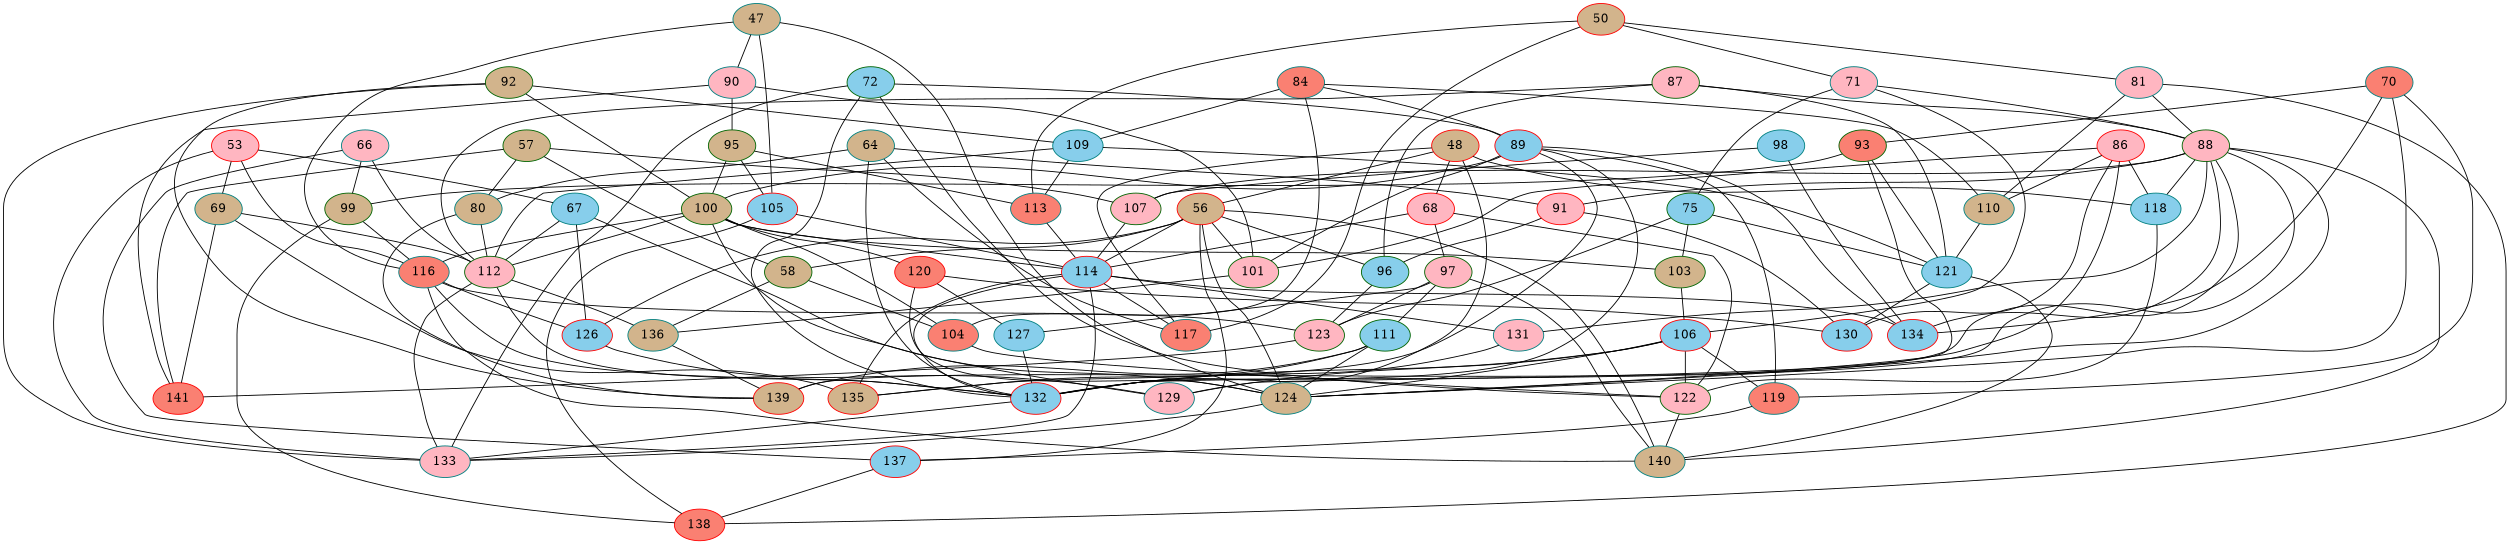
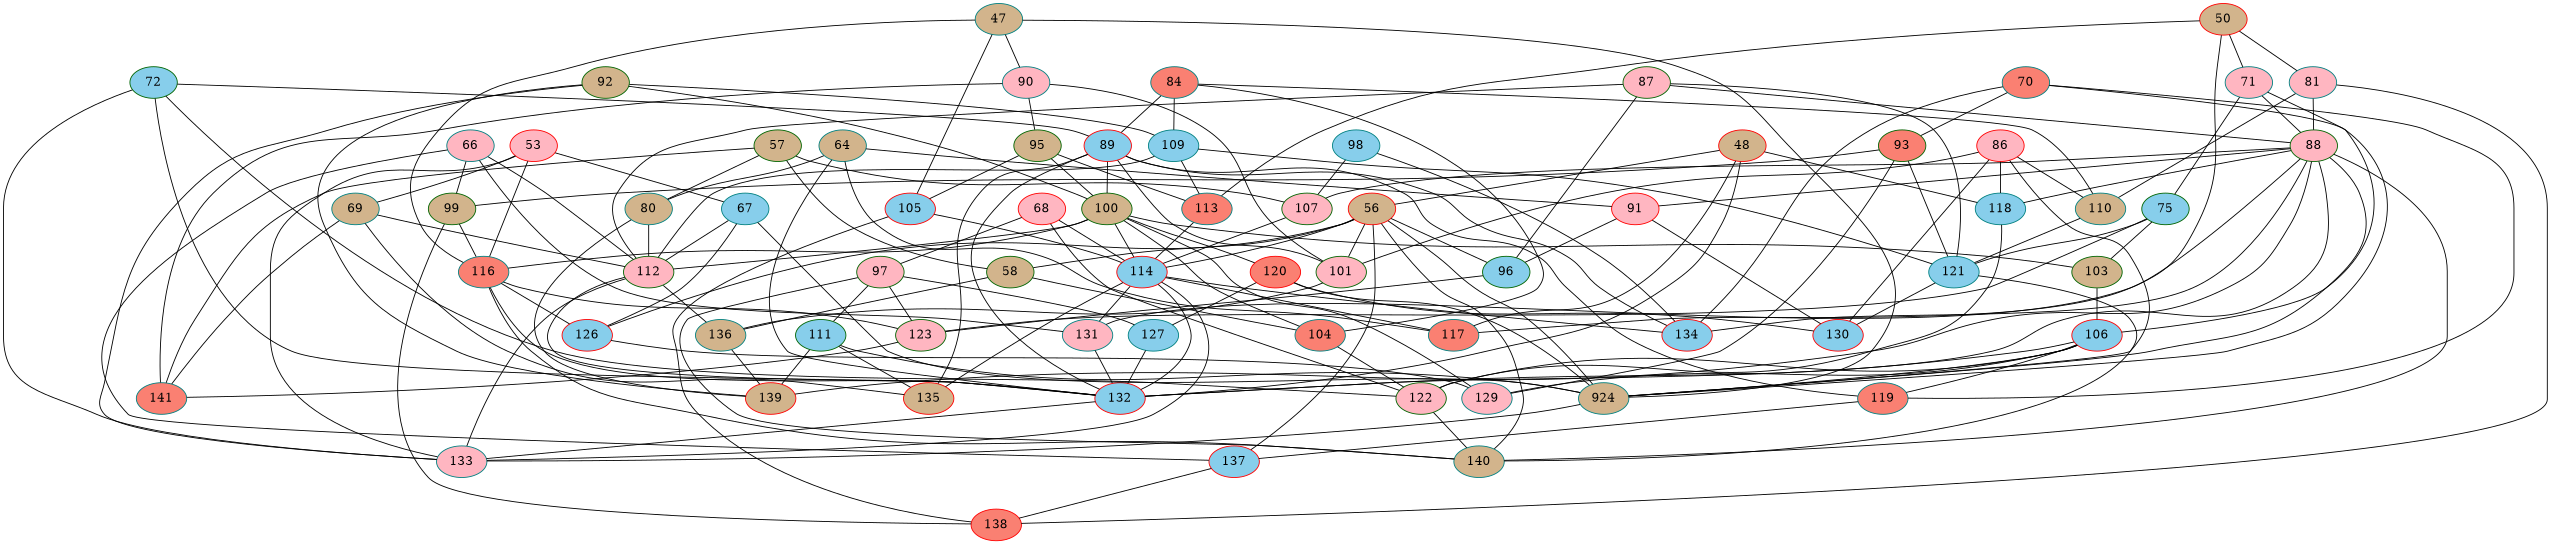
(1443, 177) -> none
none -> (649, 298)
(178, 399) -> (162, 399)
(1286, 399) -> (1604, 399)
